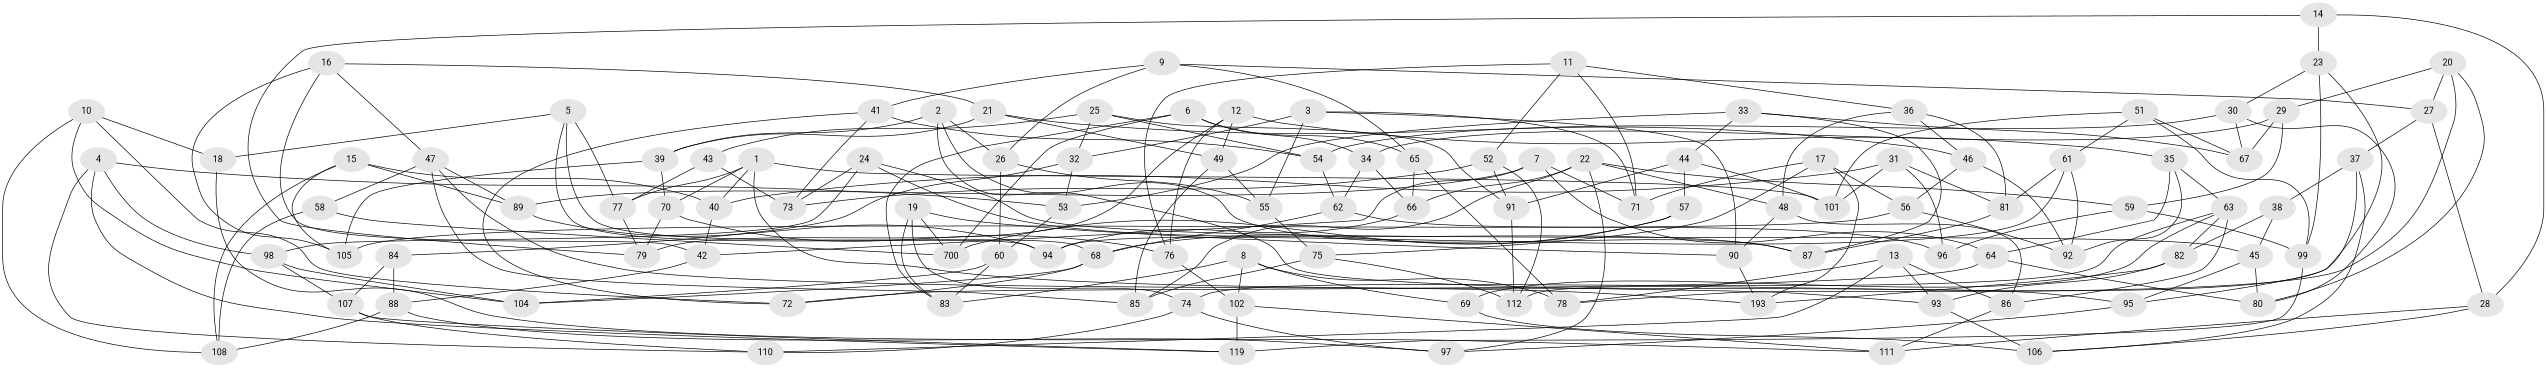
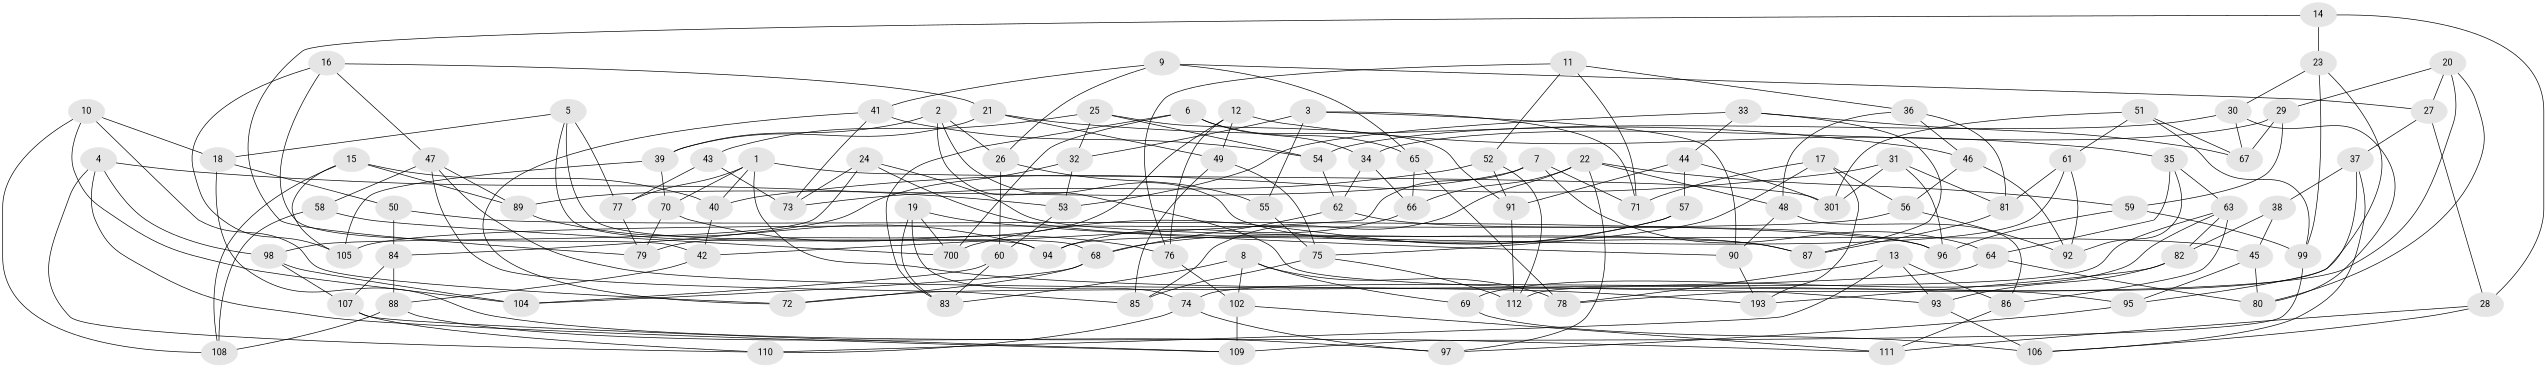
(1242, 184) -> (1290, 198)
none -> (394, 208)
(1832, 208) -> (1832, 208)
(1237, 353) -> (1237, 353)
